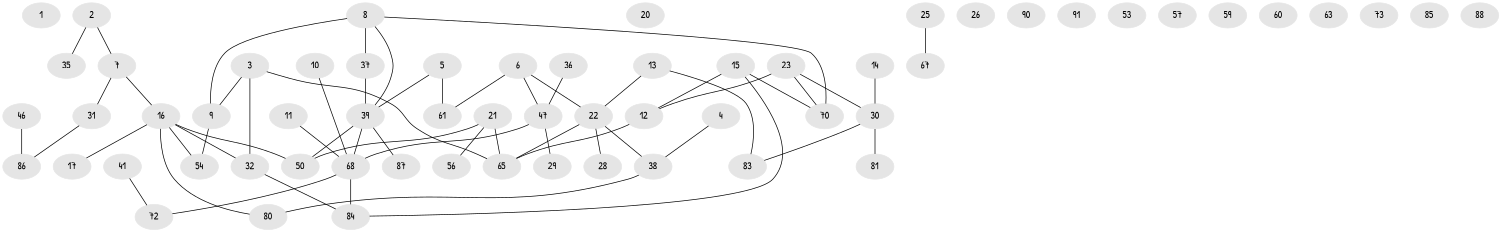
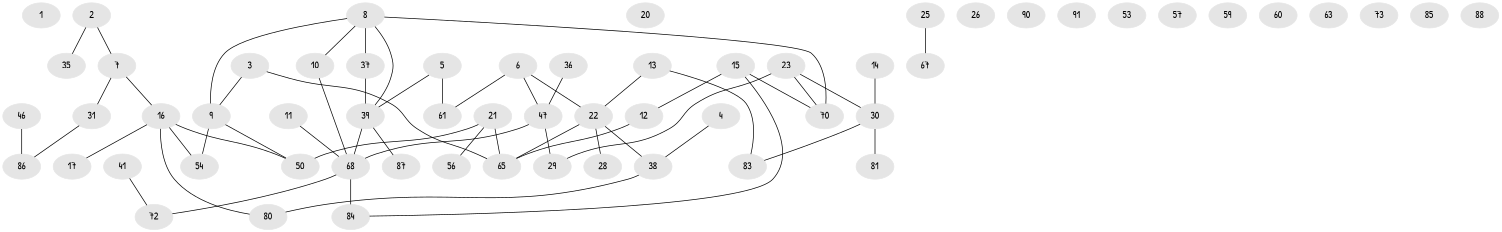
none -> (340, 41)
(715, 92) -> (674, 126)
(333, 141) -> (256, 141)
(250, 167) -> none
